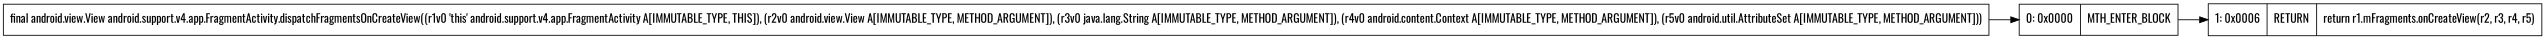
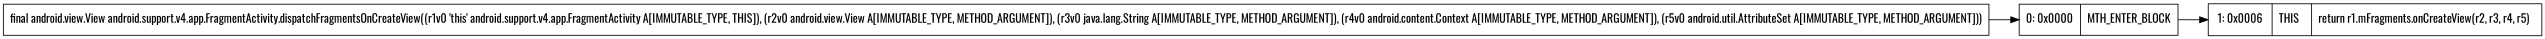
(2292, 19) -> (2289, 19)
